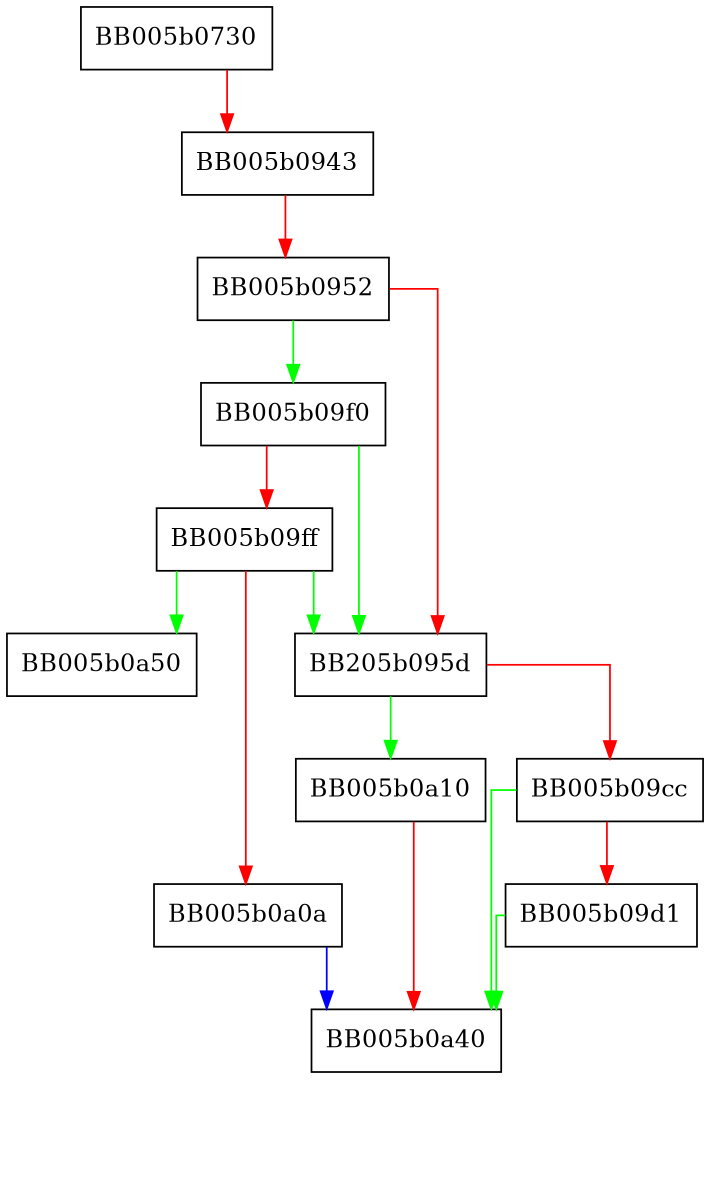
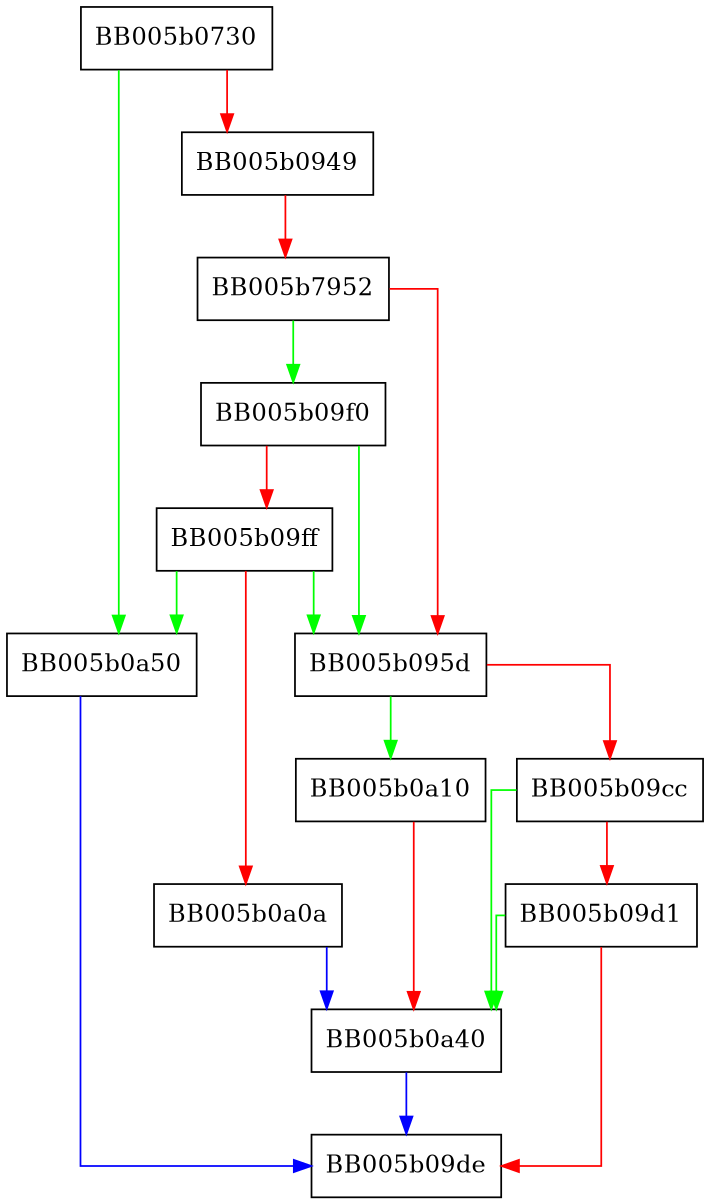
(278, 164) -> (278, 164)
(293, 289) -> (293, 289)
none -> (119, 343)
(391, 665) -> (391, 665)
none -> (406, 1166)
